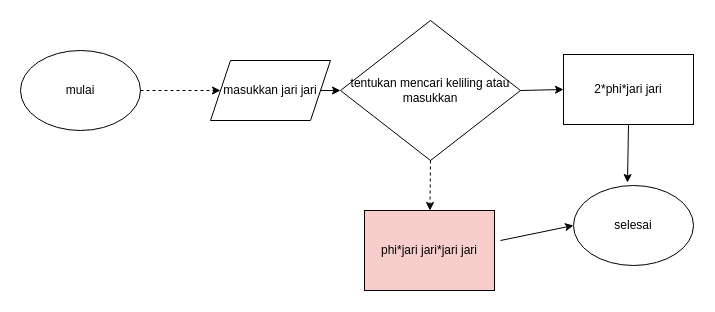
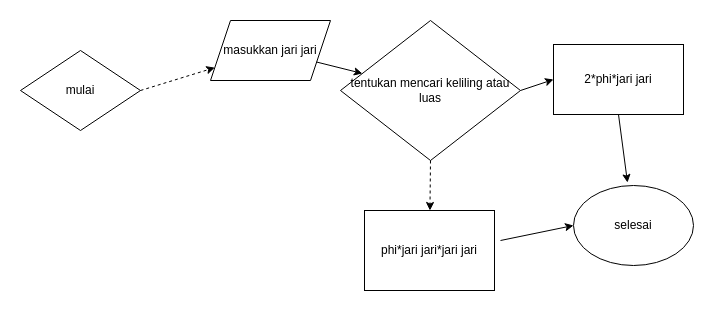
(629, 90) -> (619, 80)
(81, 91) -> (81, 91)
(271, 91) -> (271, 51)
(431, 91) -> (431, 91)
(430, 251) -> (430, 251)
